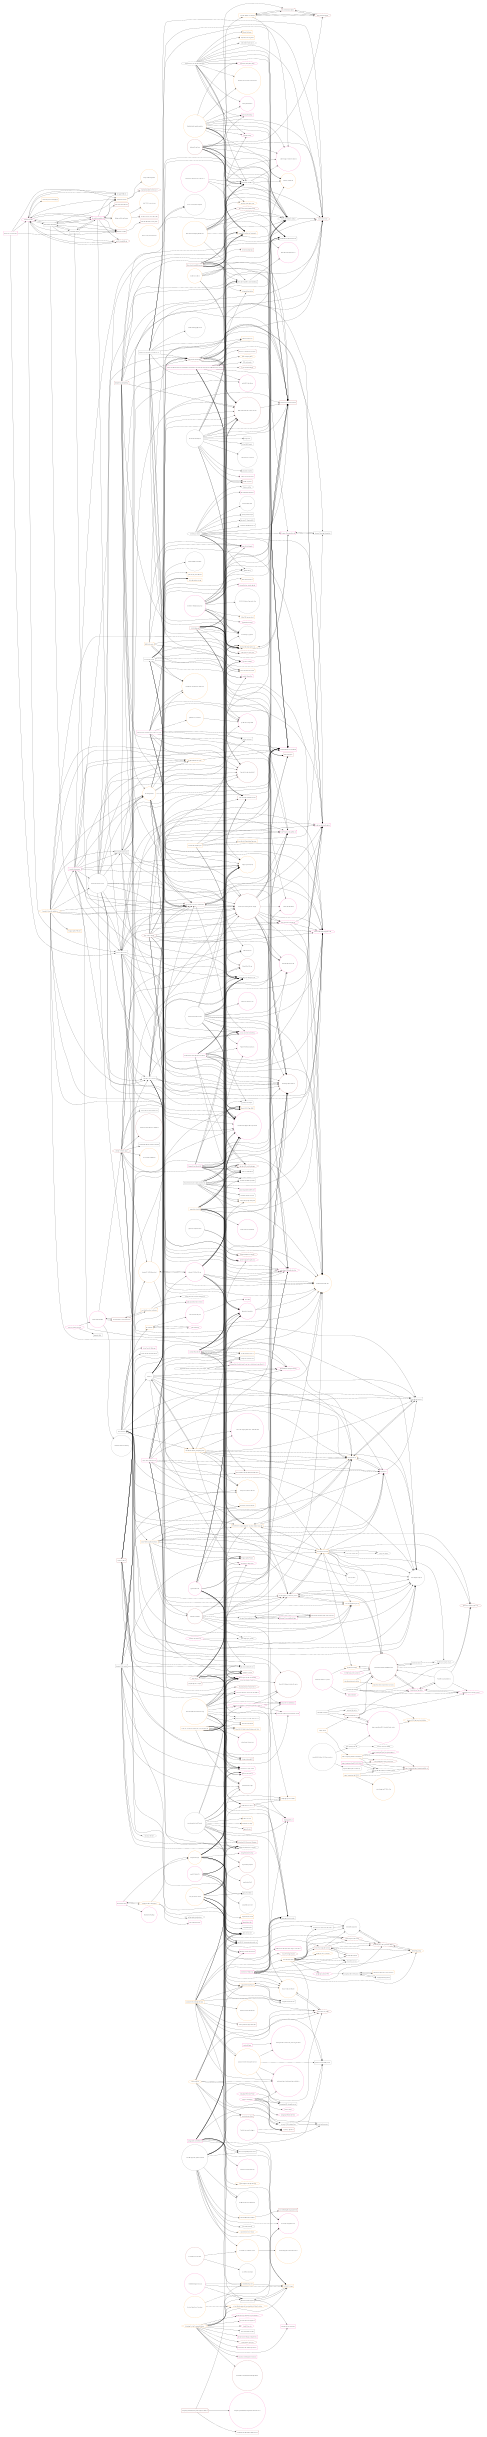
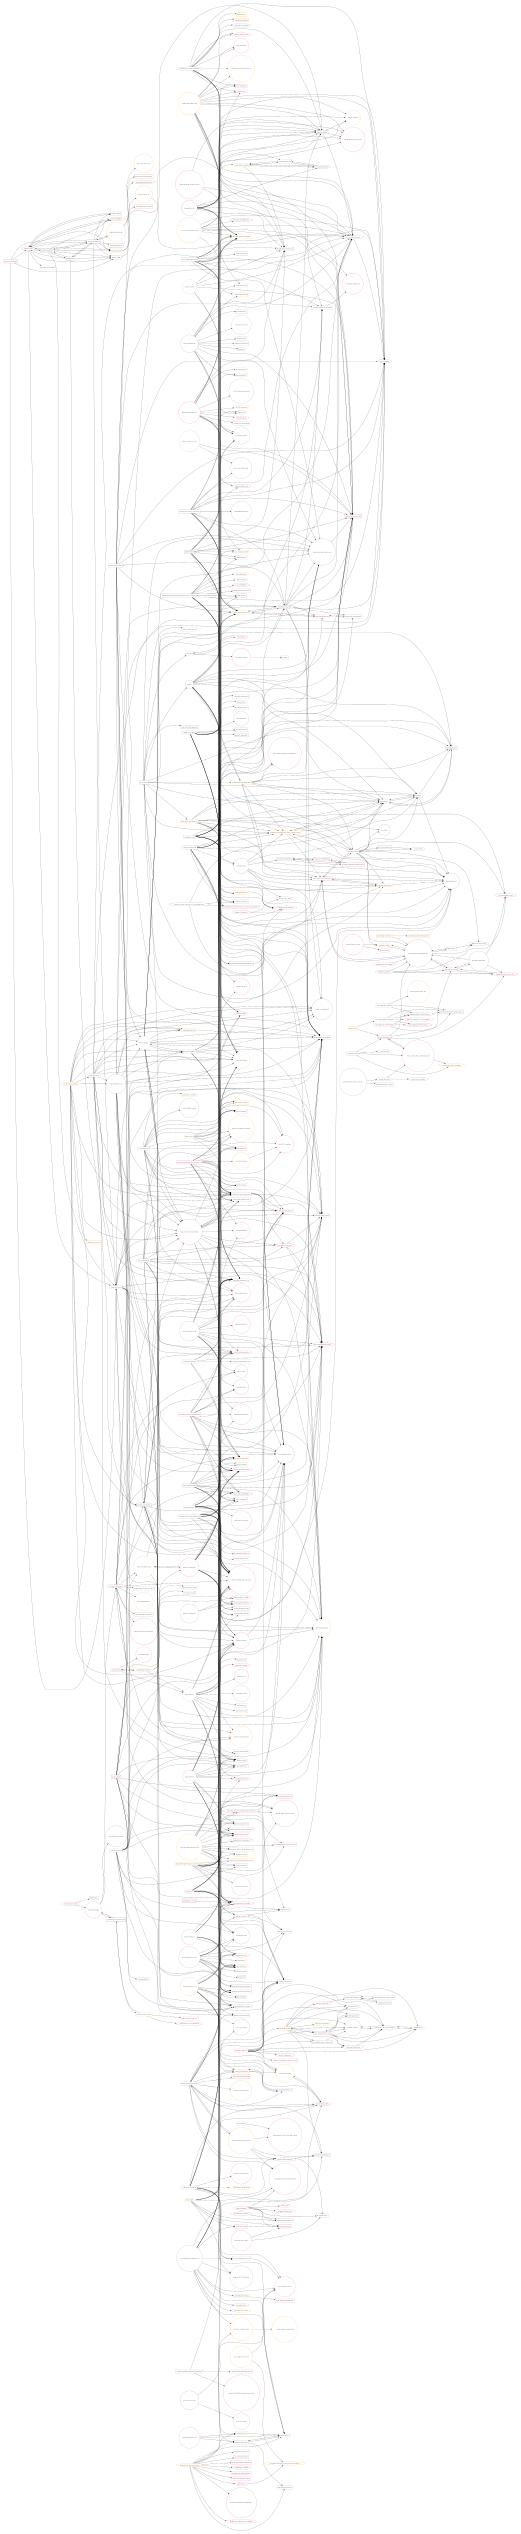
(226, 187) -> (172, 248)
(222, 2320) -> (267, 2478)
